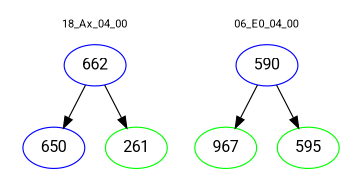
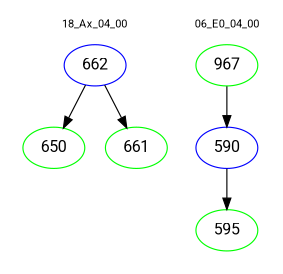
(249, 101) -> (227, 101)
(54, 148) -> (54, 148)
(136, 148) -> (136, 148)
